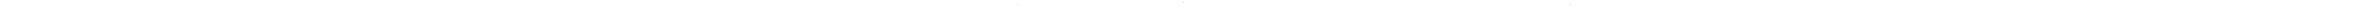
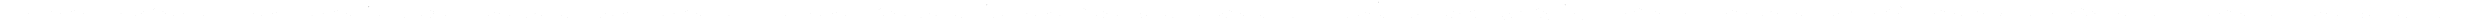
none -> (2370, 14)
